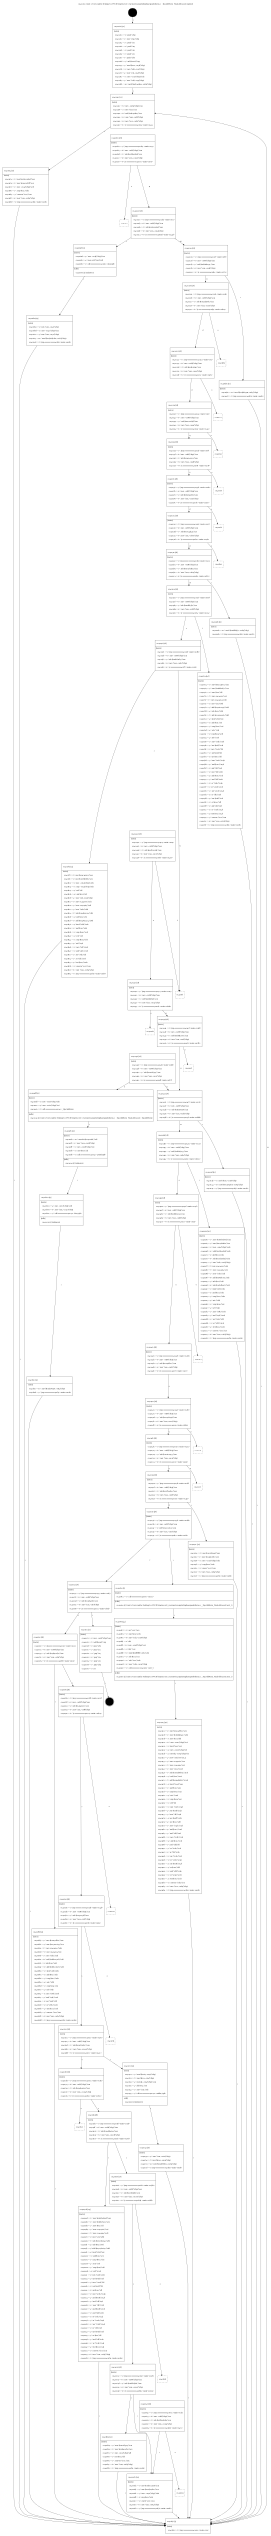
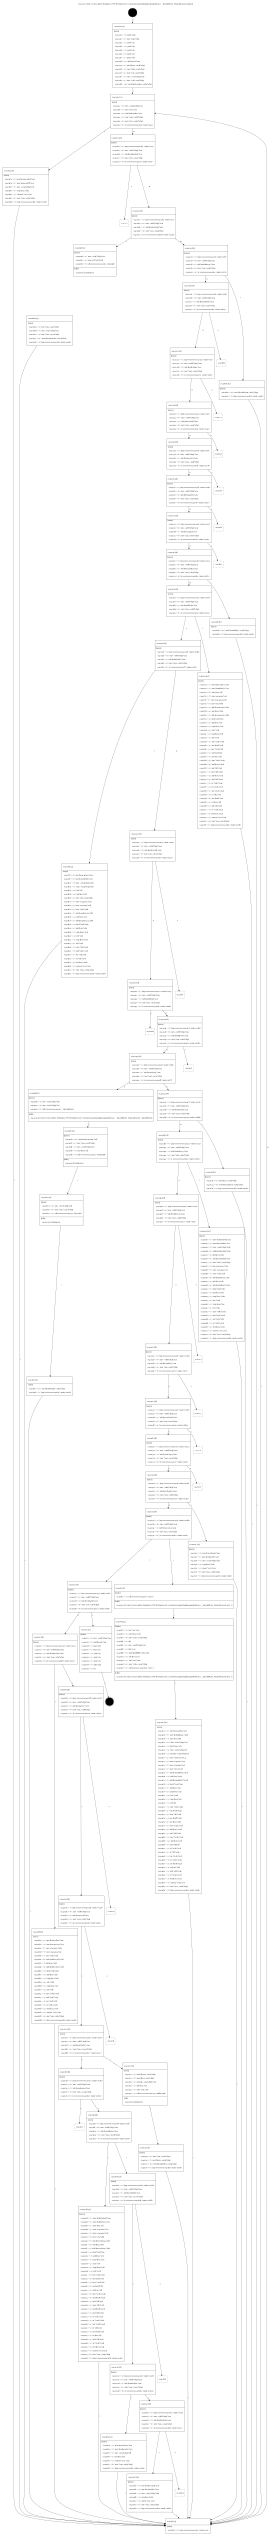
none -> (133, 131)
(72, 295) -> none
(179, 830) -> (165, 750)
(180, 1068) -> (166, 1050)
none -> (198, 1413)
(143, 2432) -> (147, 2397)
